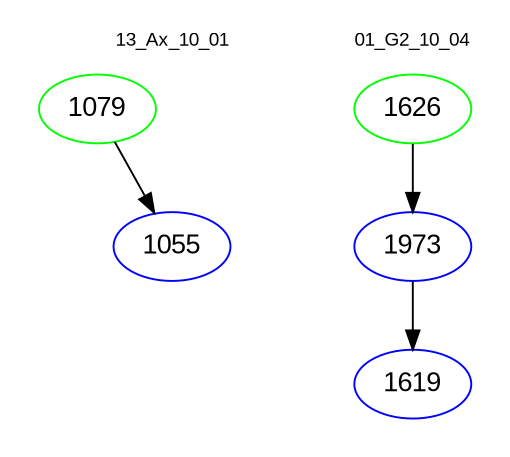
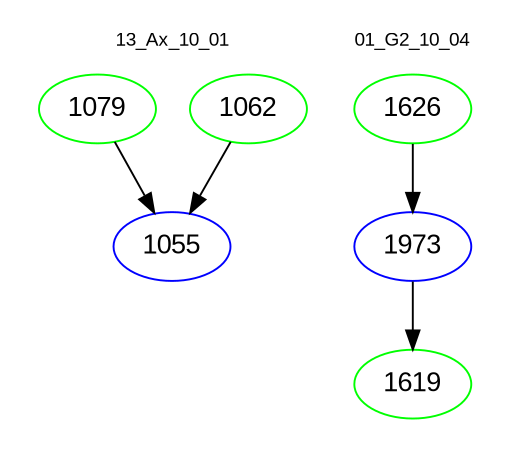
none -> (248, 109)
(413, 384) -> (413, 384)
